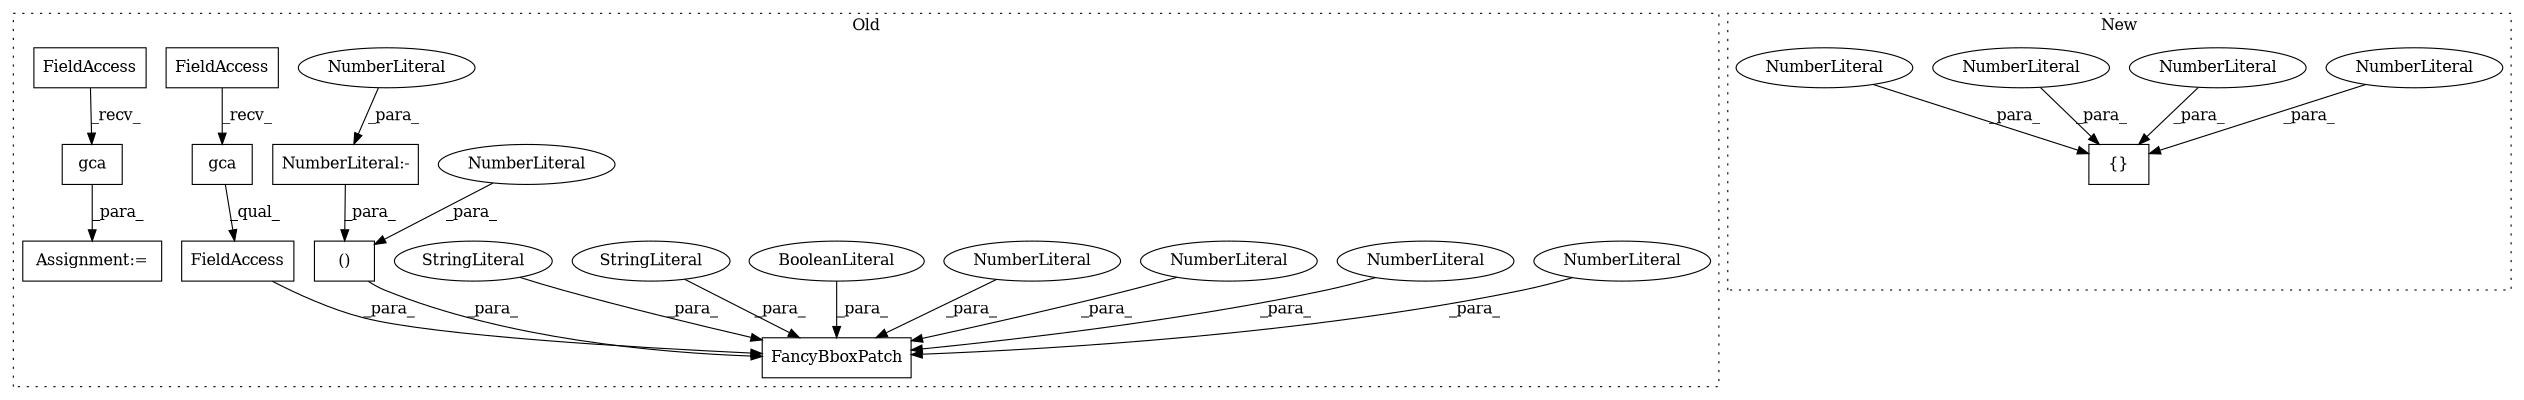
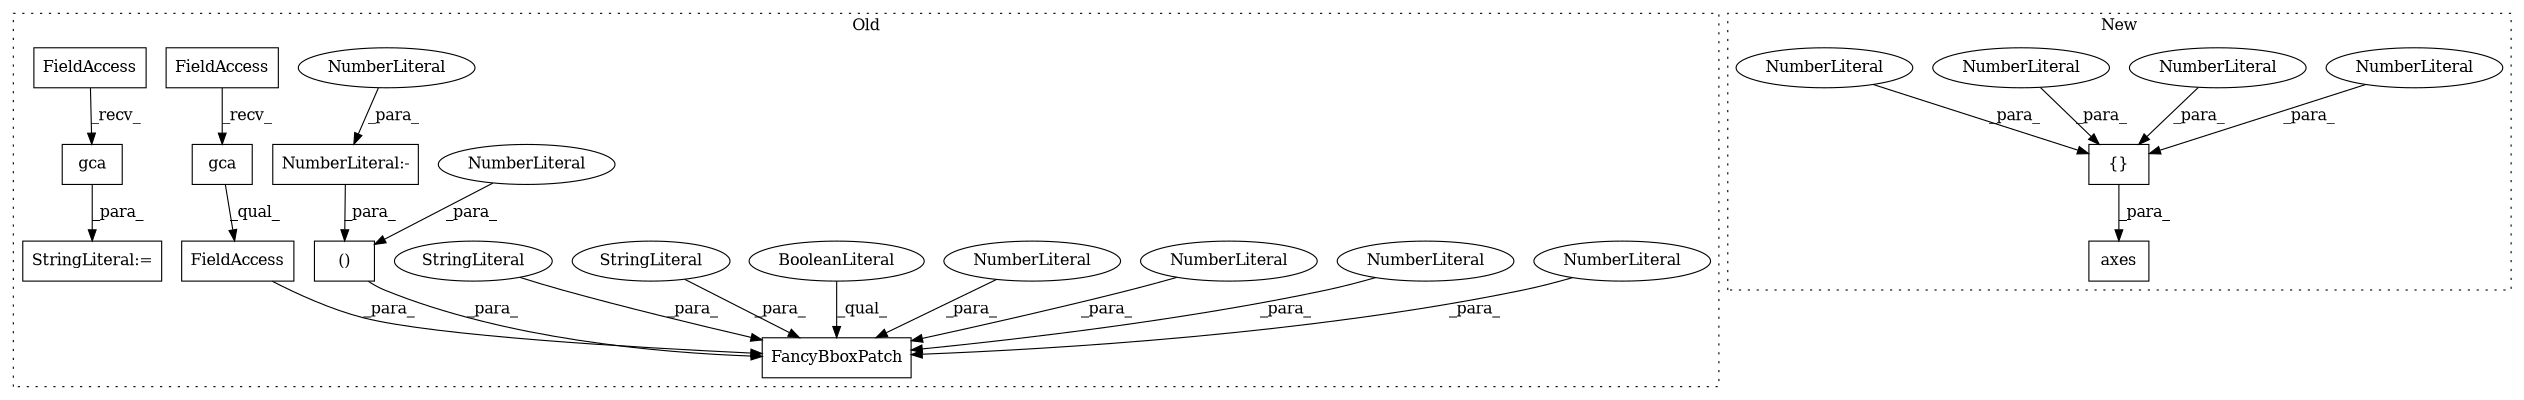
(92, 261) -> (92, 261)
none -> (2119, 261)
(862, 309) -> (862, 309)
